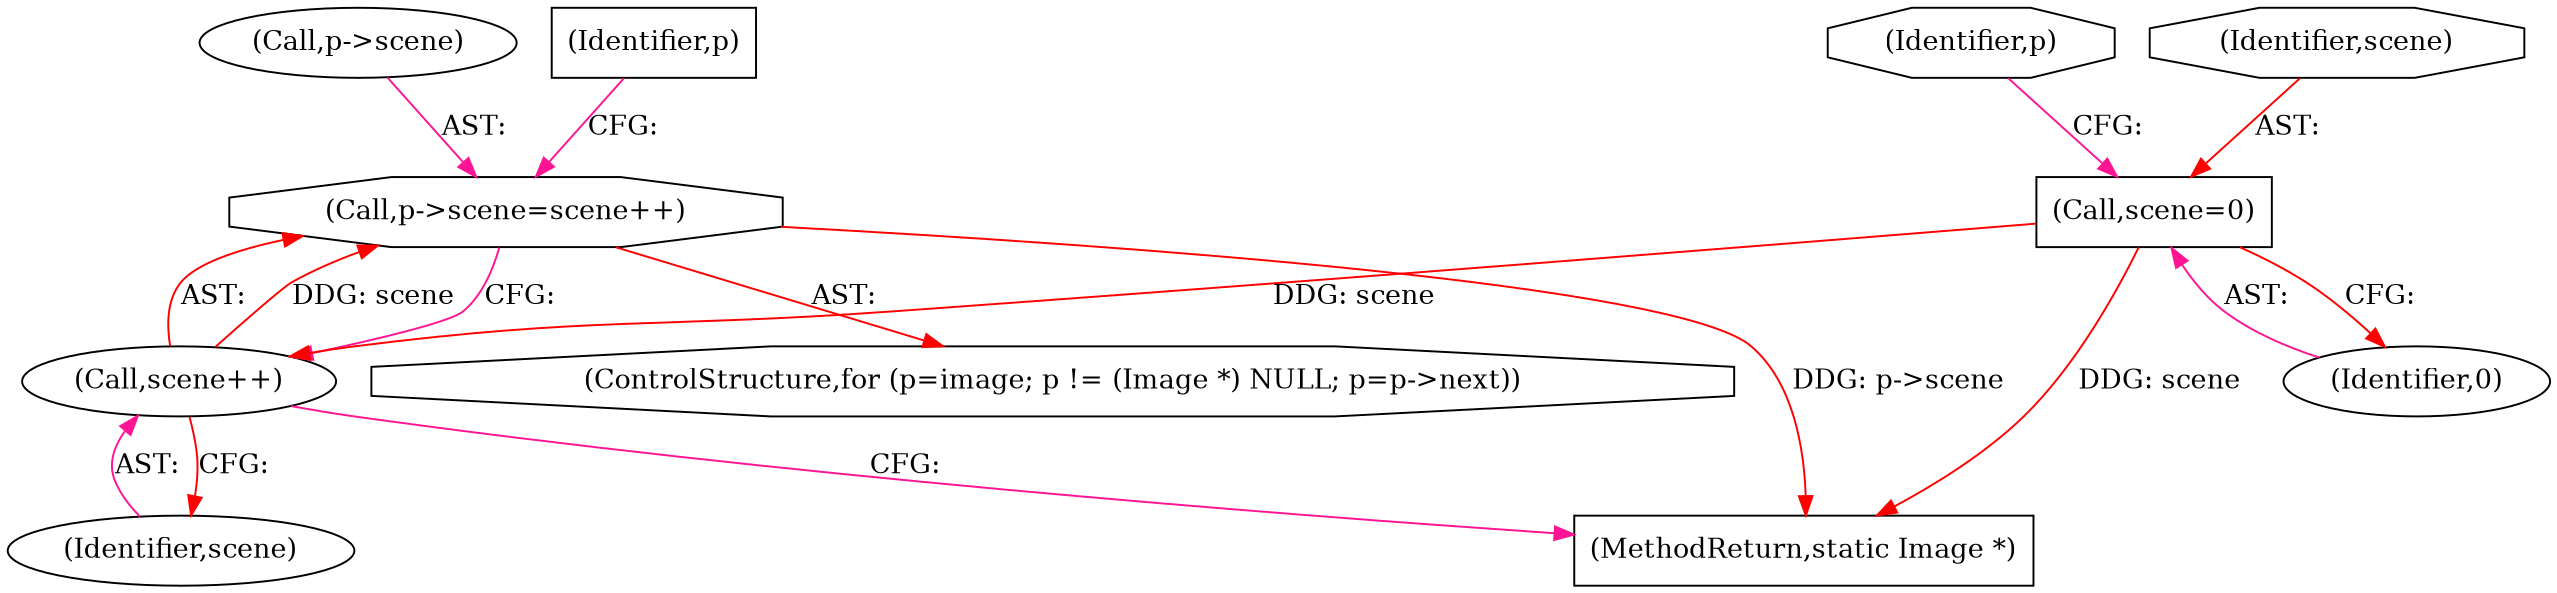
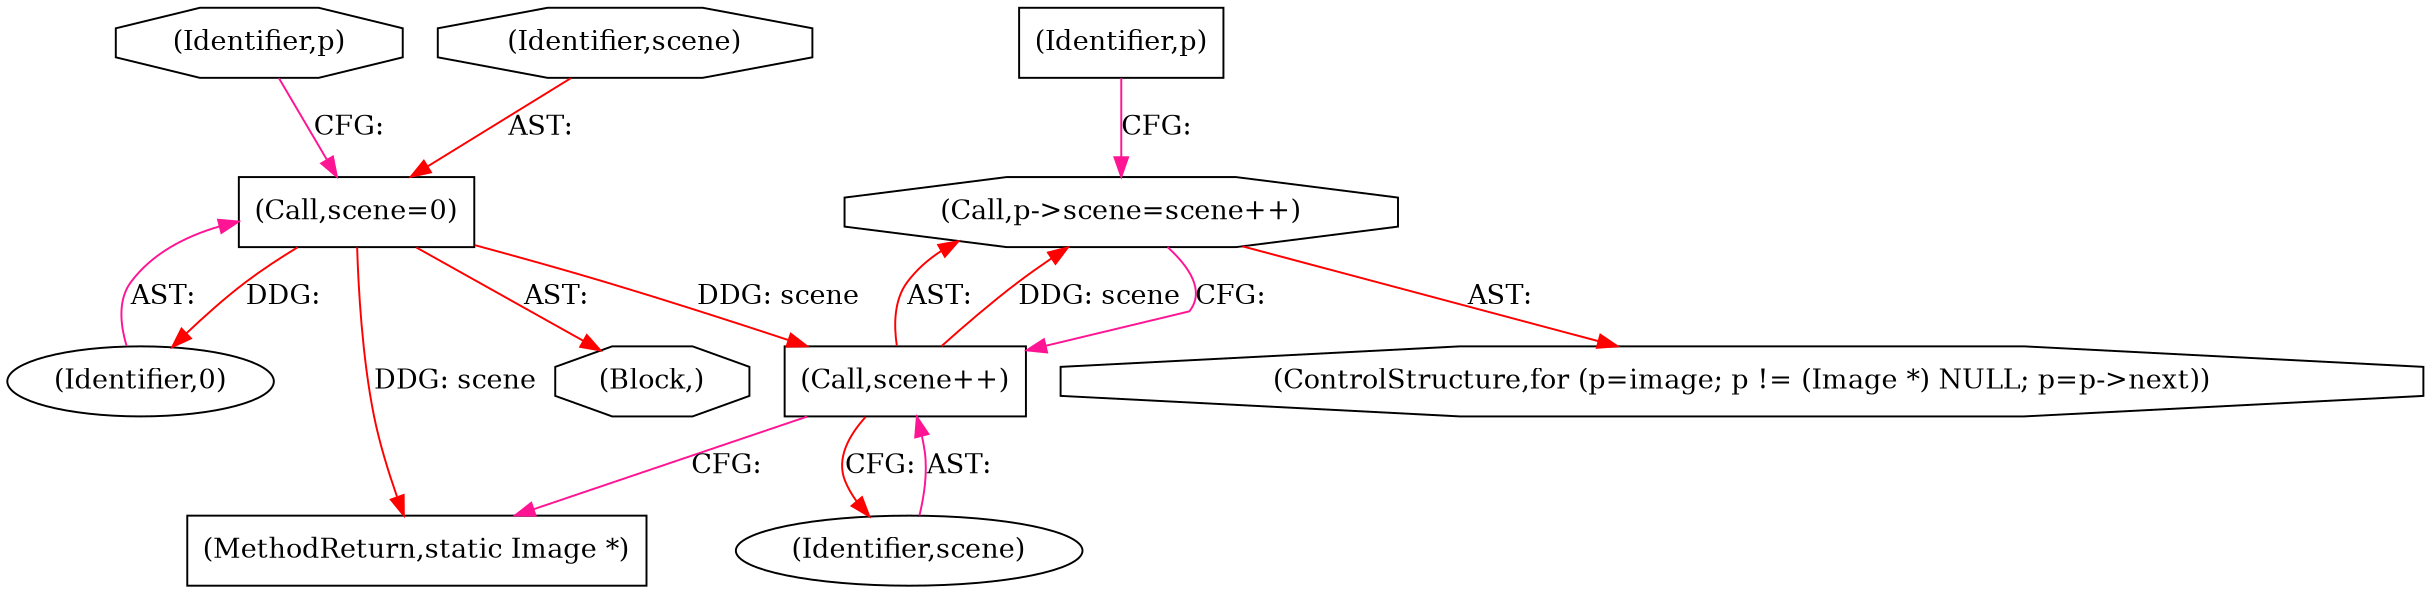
(358, 43) -> none
(1323, 266) -> none
(2385, 297) -> (287, 297)
(179, 381) -> (905, 381)
none -> (652, 381)
